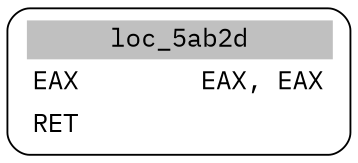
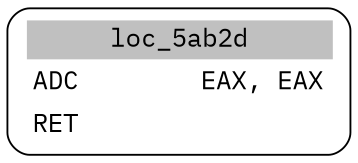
(178, 82) -> (178, 82)
